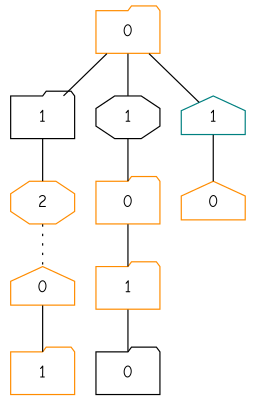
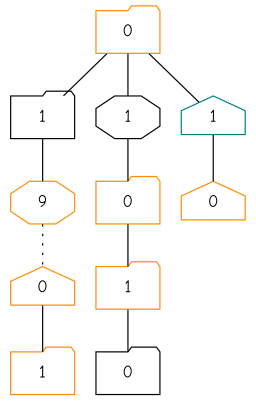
(43, 203) -> (43, 203)
